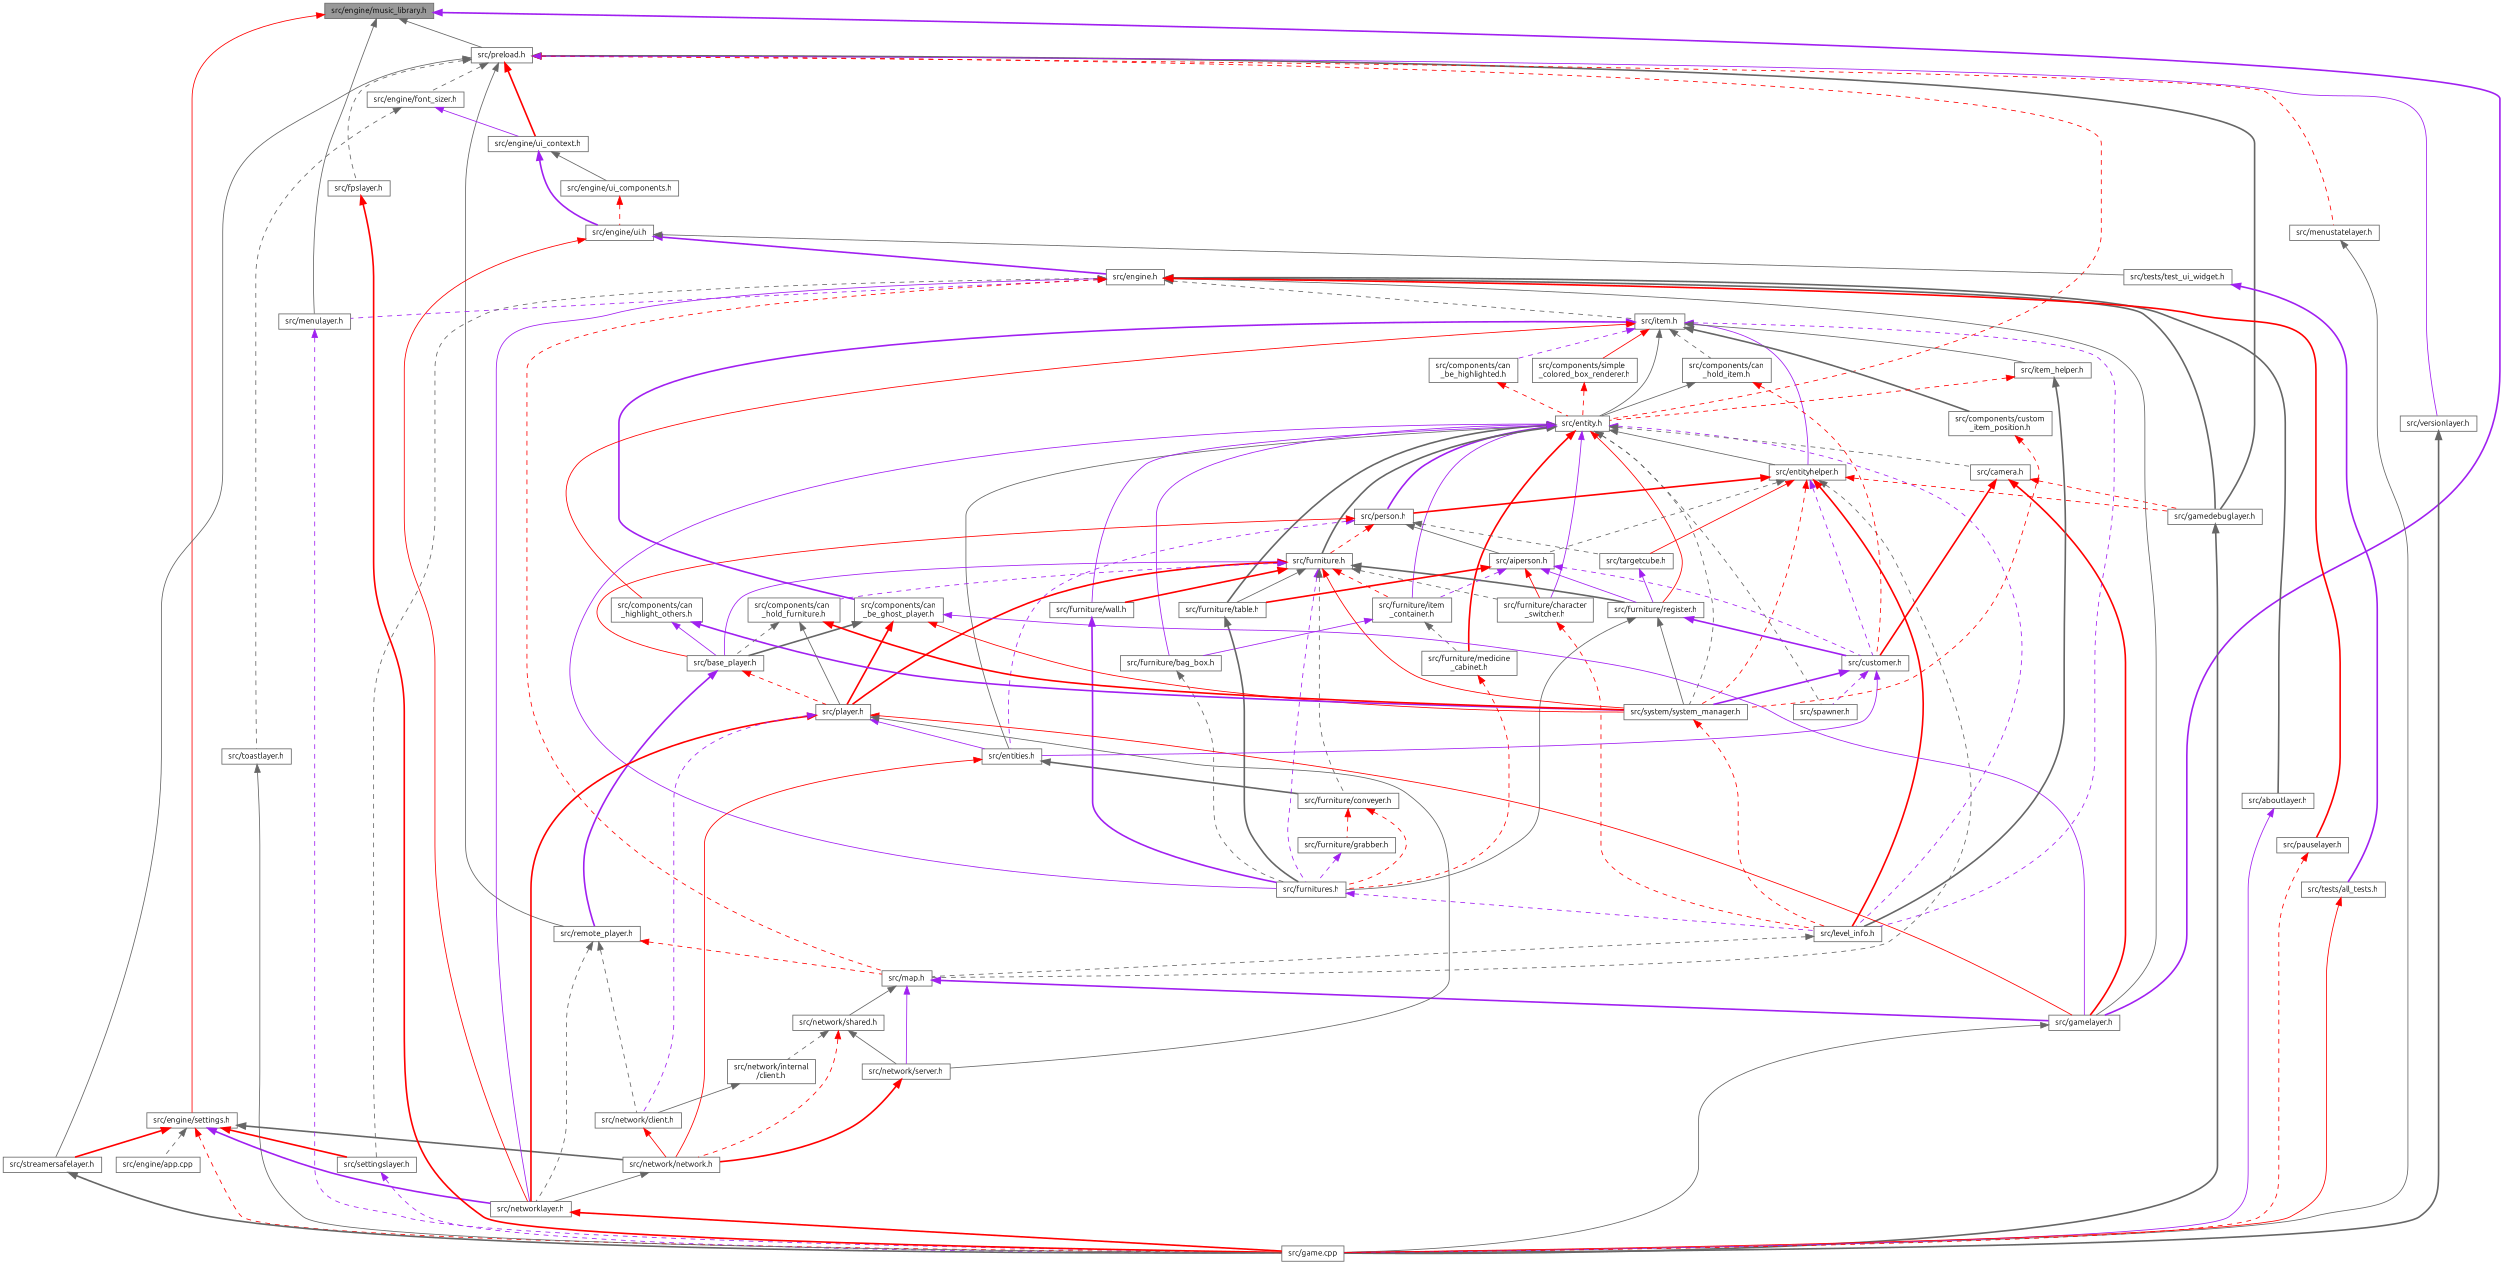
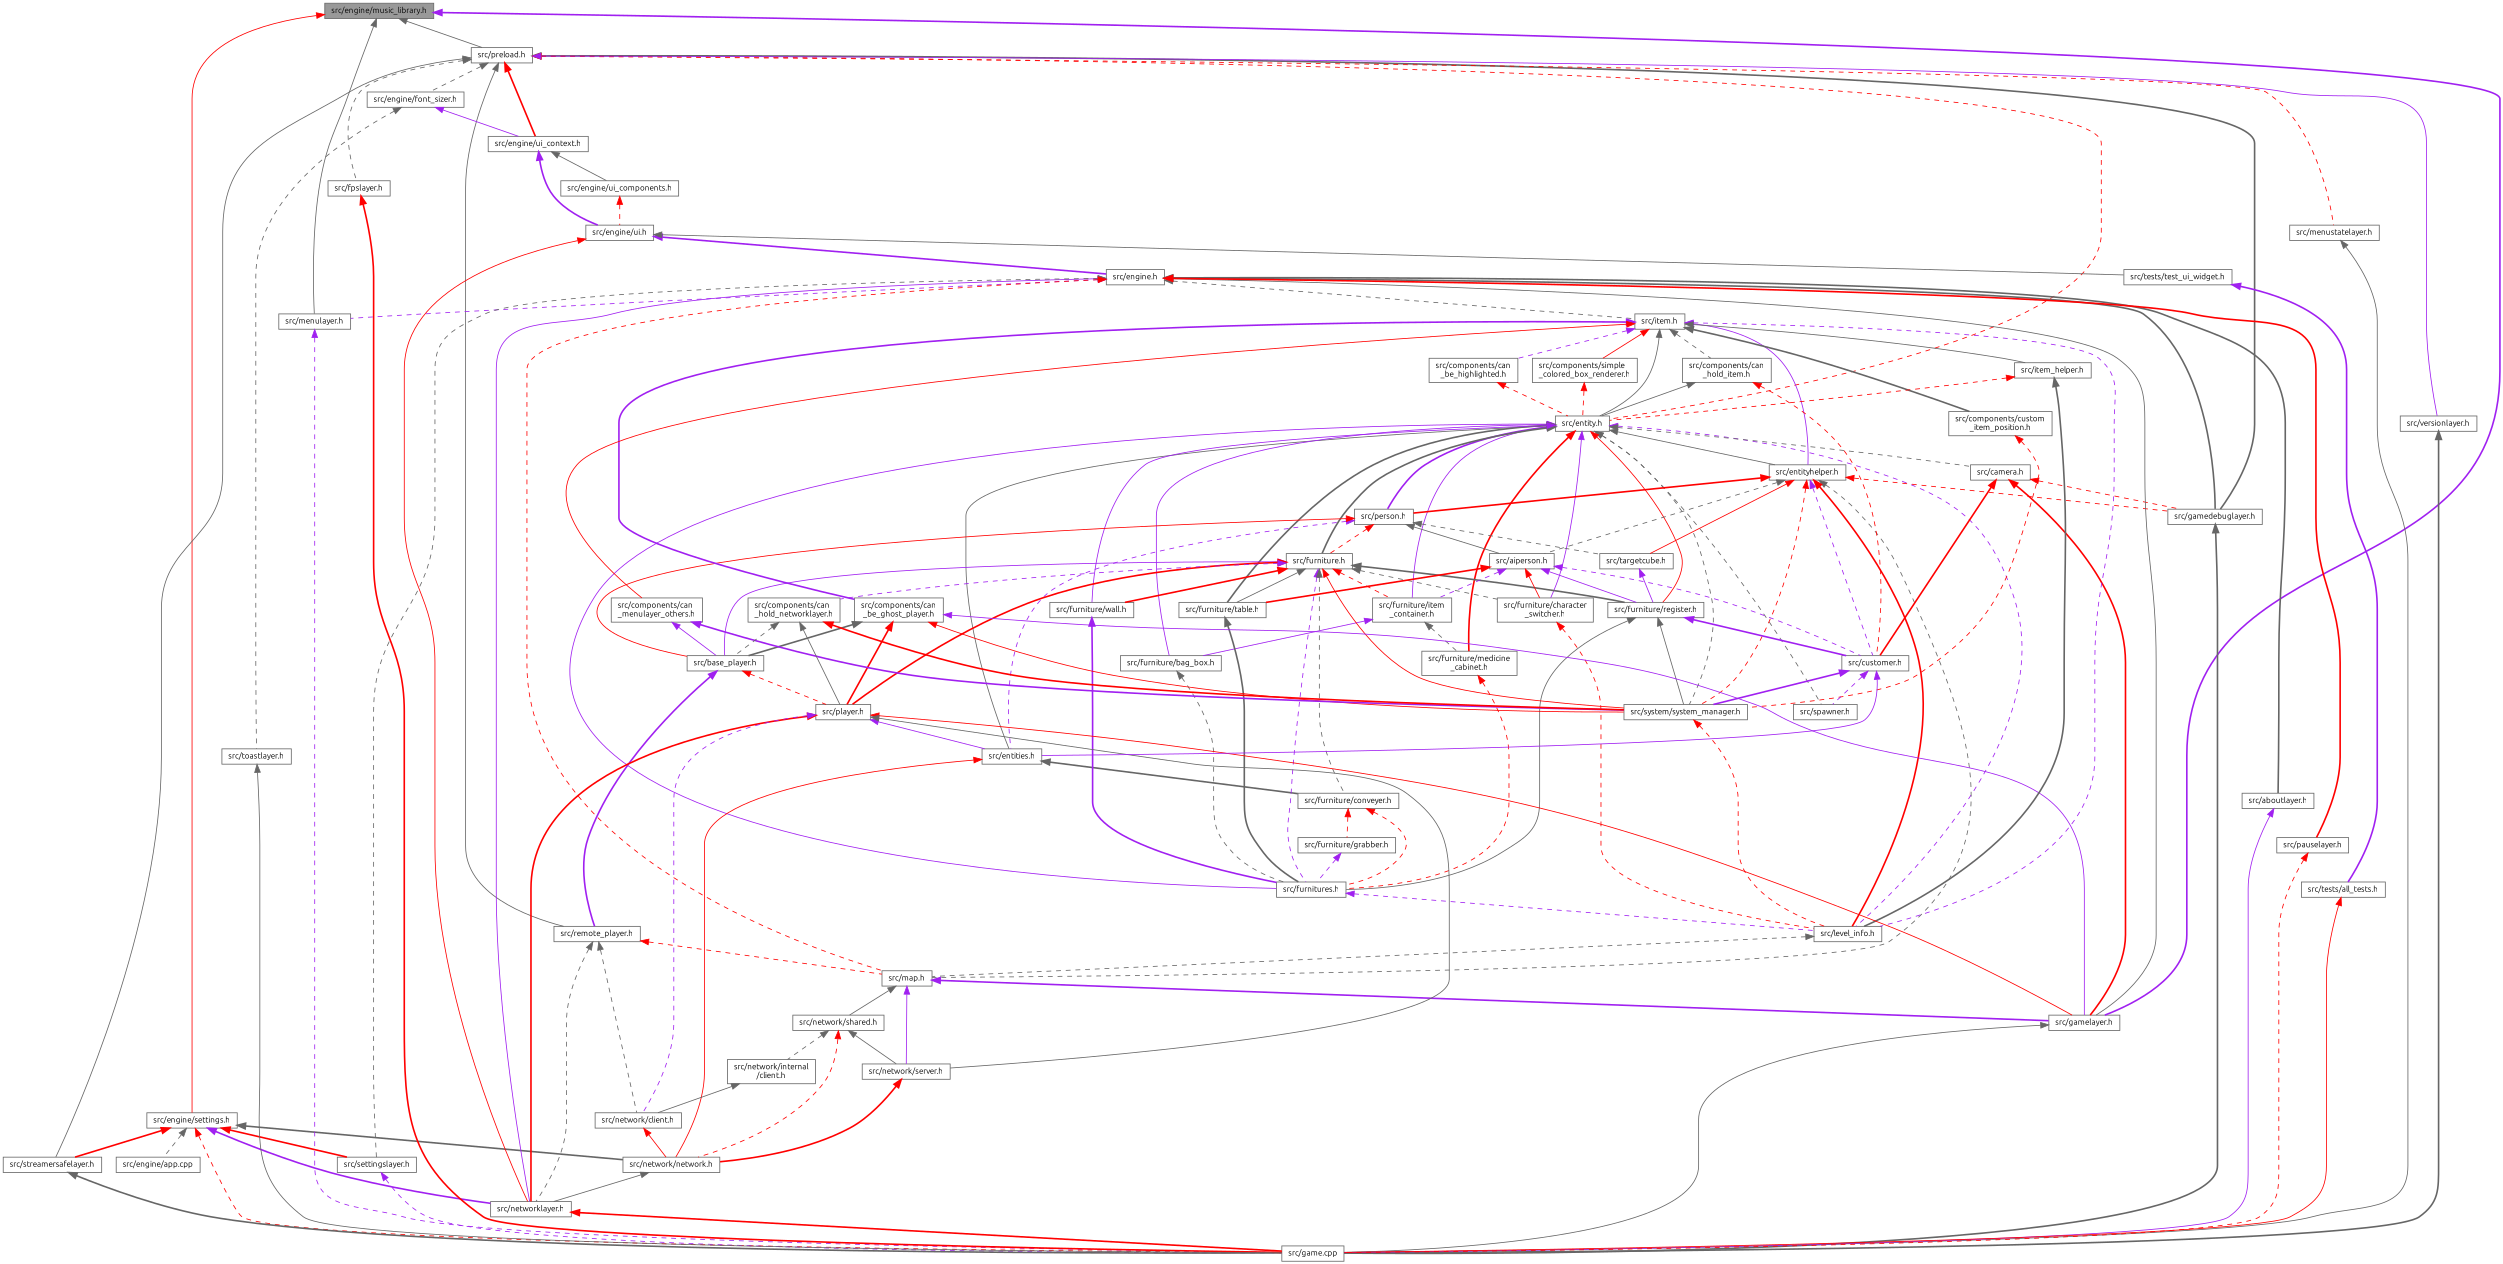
(657, 610) -> (657, 610)
(794, 610) -> (794, 610)
